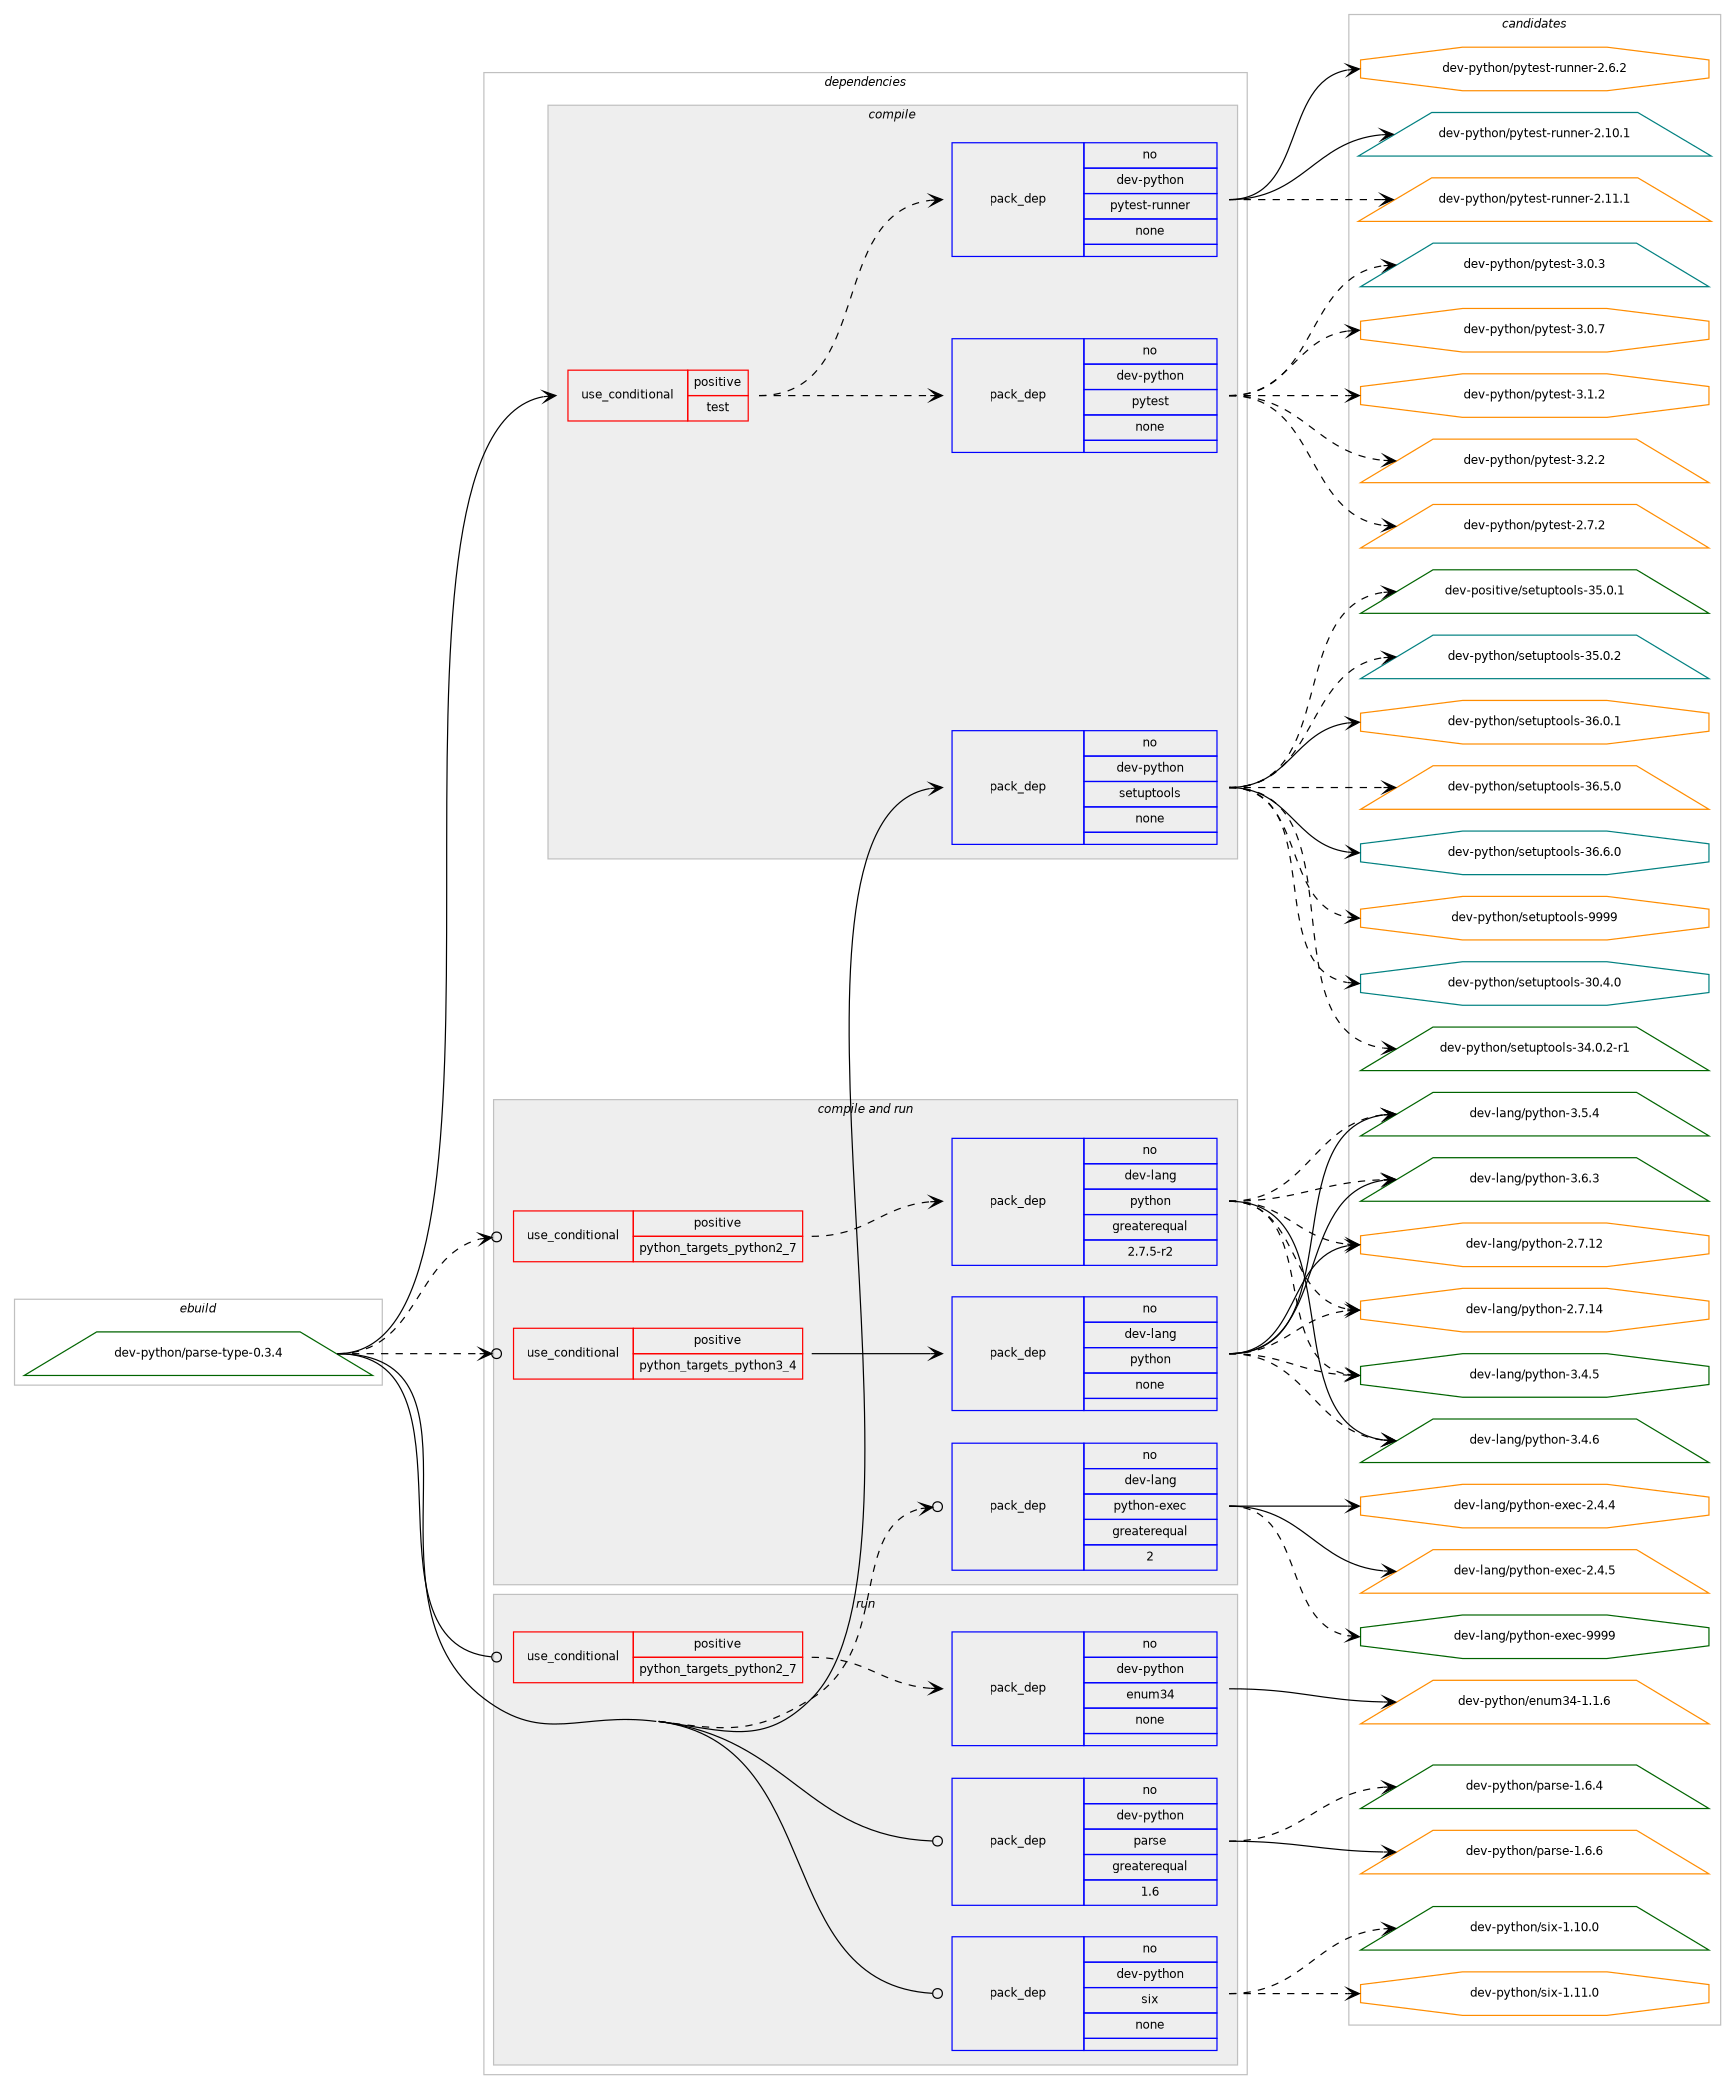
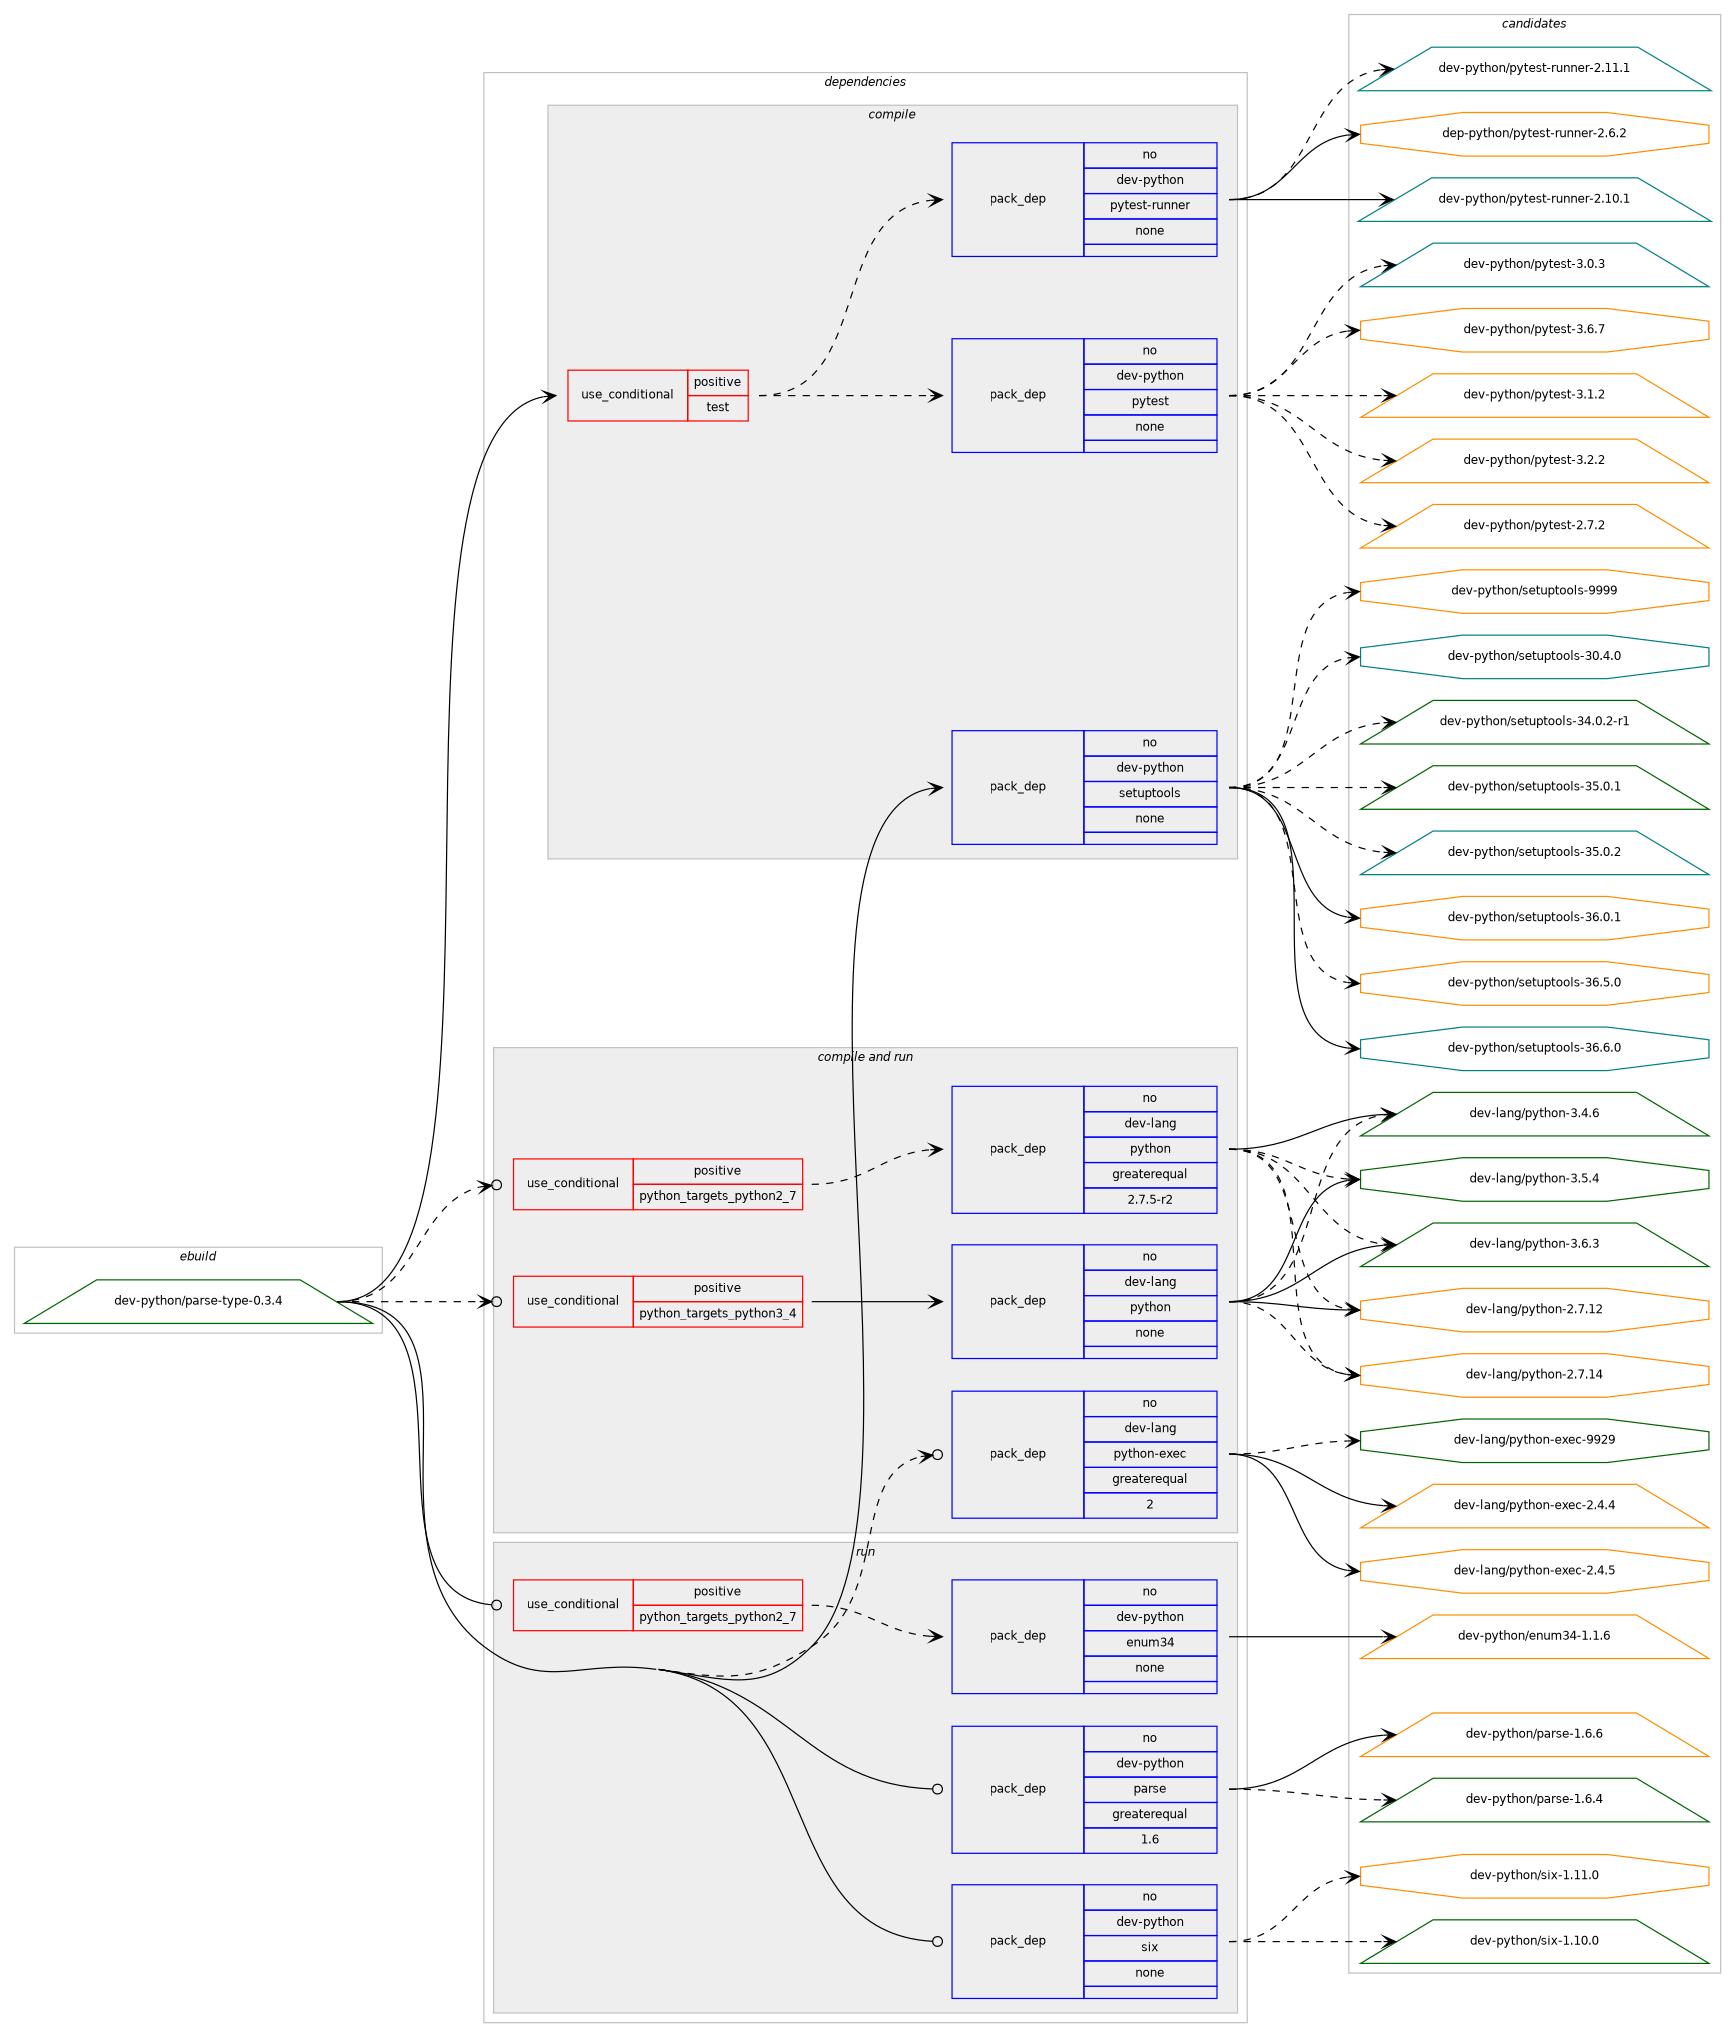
(1535, 69) -> (1535, 134)
(1535, 200) -> (1535, 69)
(1535, 330) -> (1535, 330)
(1535, 396) -> (1535, 396)
(1535, 592) -> (1535, 788)
(1535, 788) -> (1535, 984)
(1535, 1114) -> (1535, 1179)
(1535, 1375) -> none
(1535, 1506) -> (1535, 1506)
(1535, 1571) -> (1535, 1571)
(1535, 1637) -> (1535, 1441)
